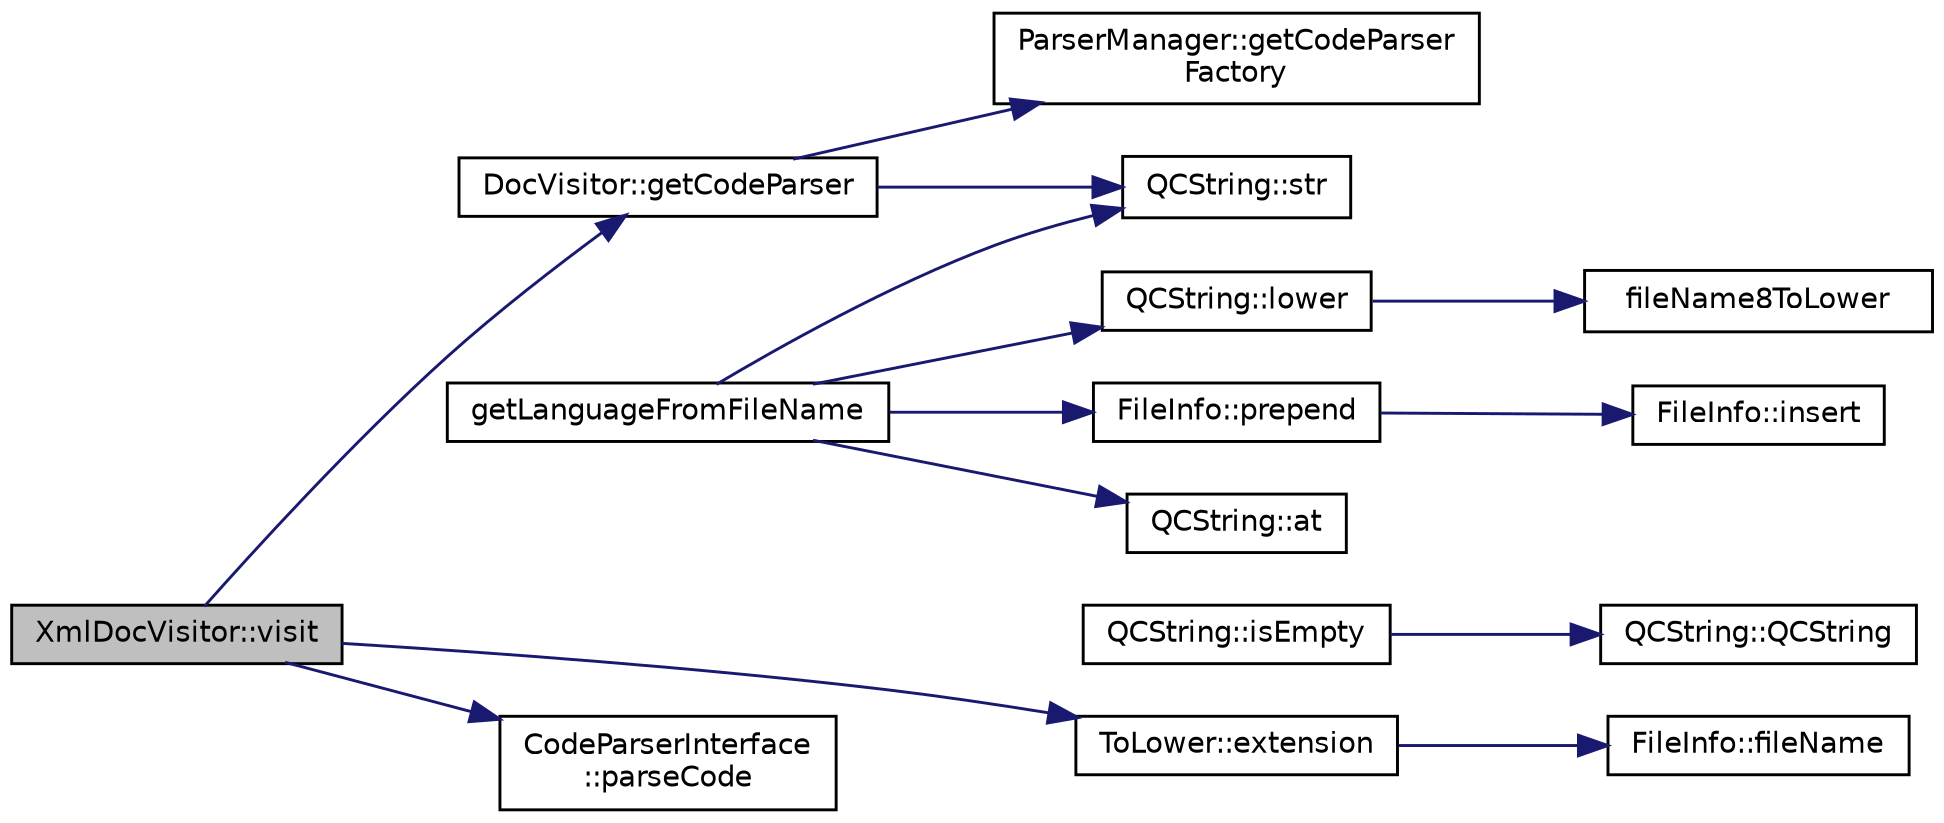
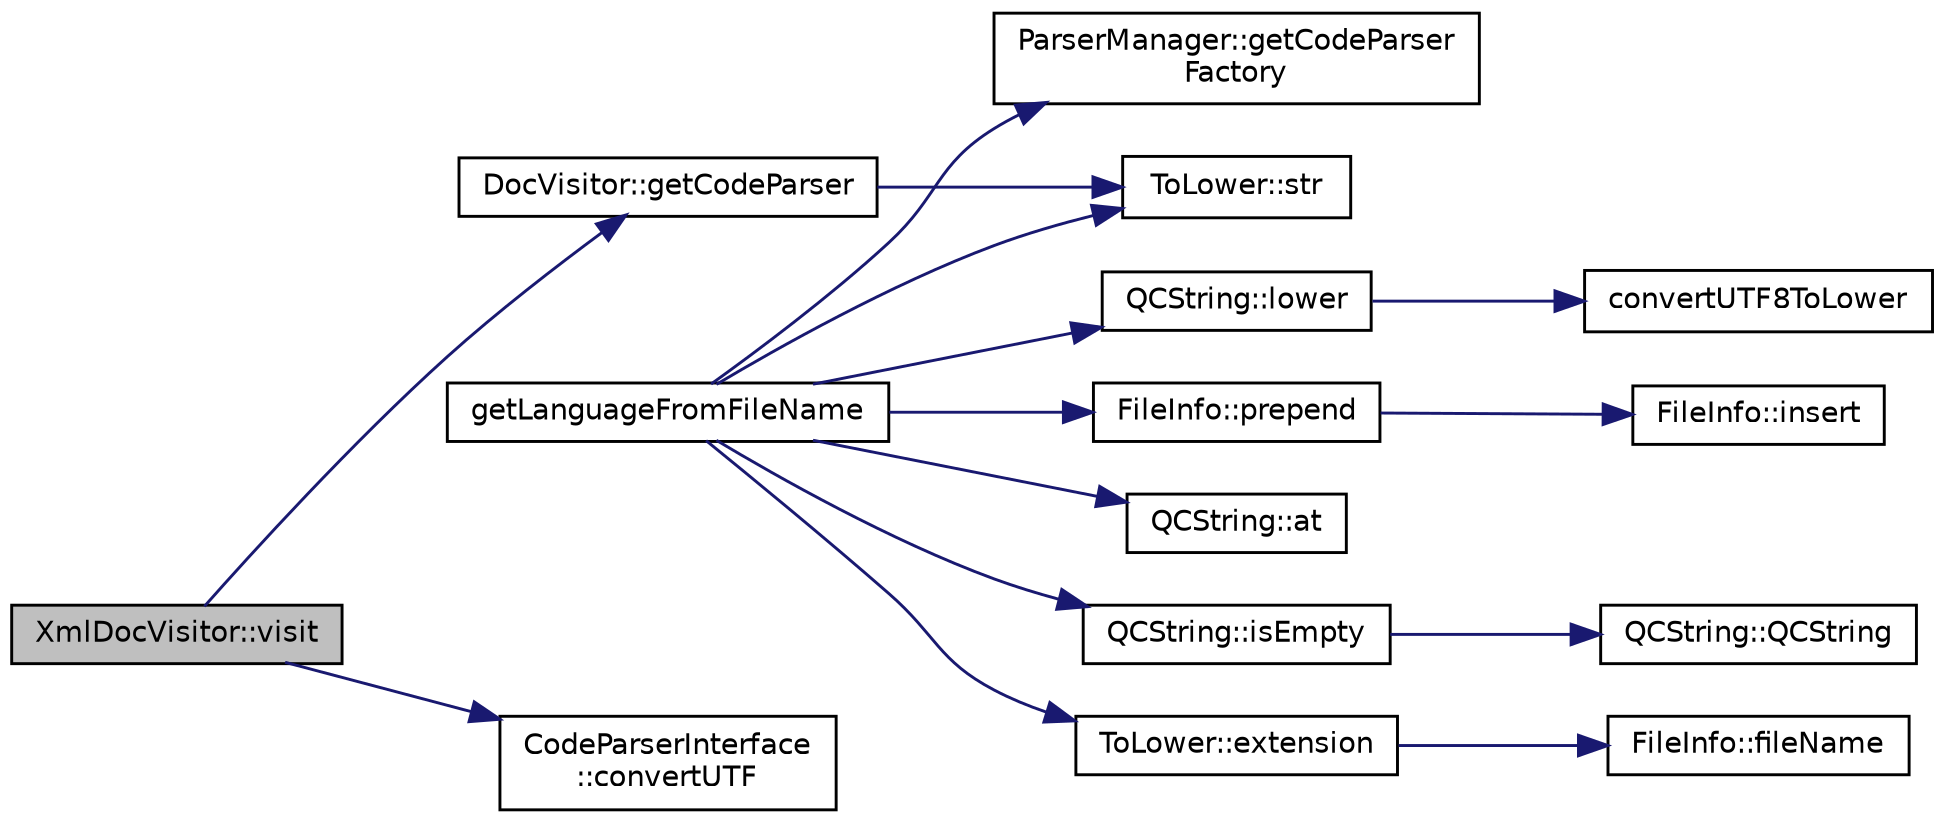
(902, 134) -> (873, 257)
(1237, 187) -> (1237, 187)
(1759, 301) -> (1759, 301)
none -> (883, 531)
(696, 670) -> (874, 581)
(668, 763) -> (668, 763)
